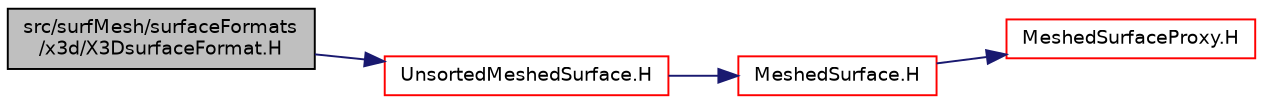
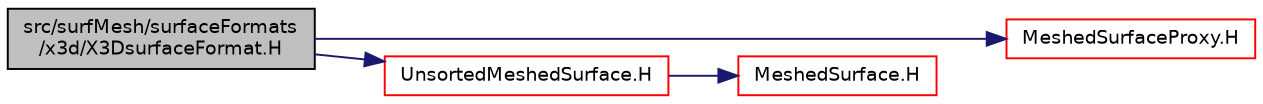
(962, 60) -> (651, 39)
